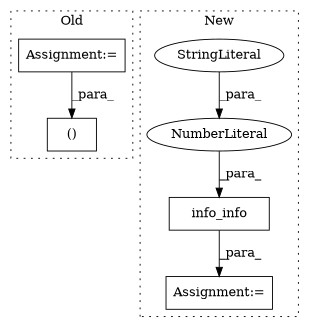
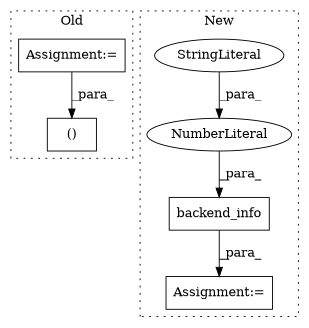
(219, 214) -> (219, 214)
